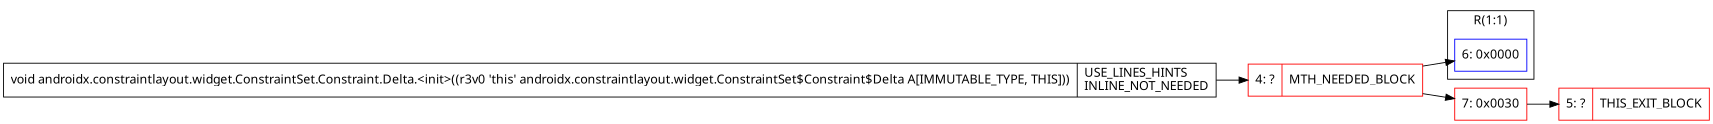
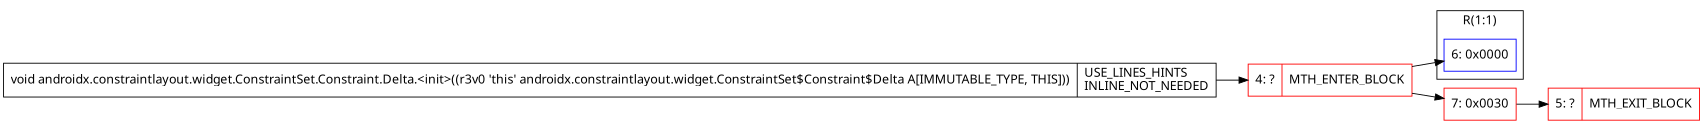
(1352, 80) -> (1347, 80)
(1651, 104) -> (1641, 104)
